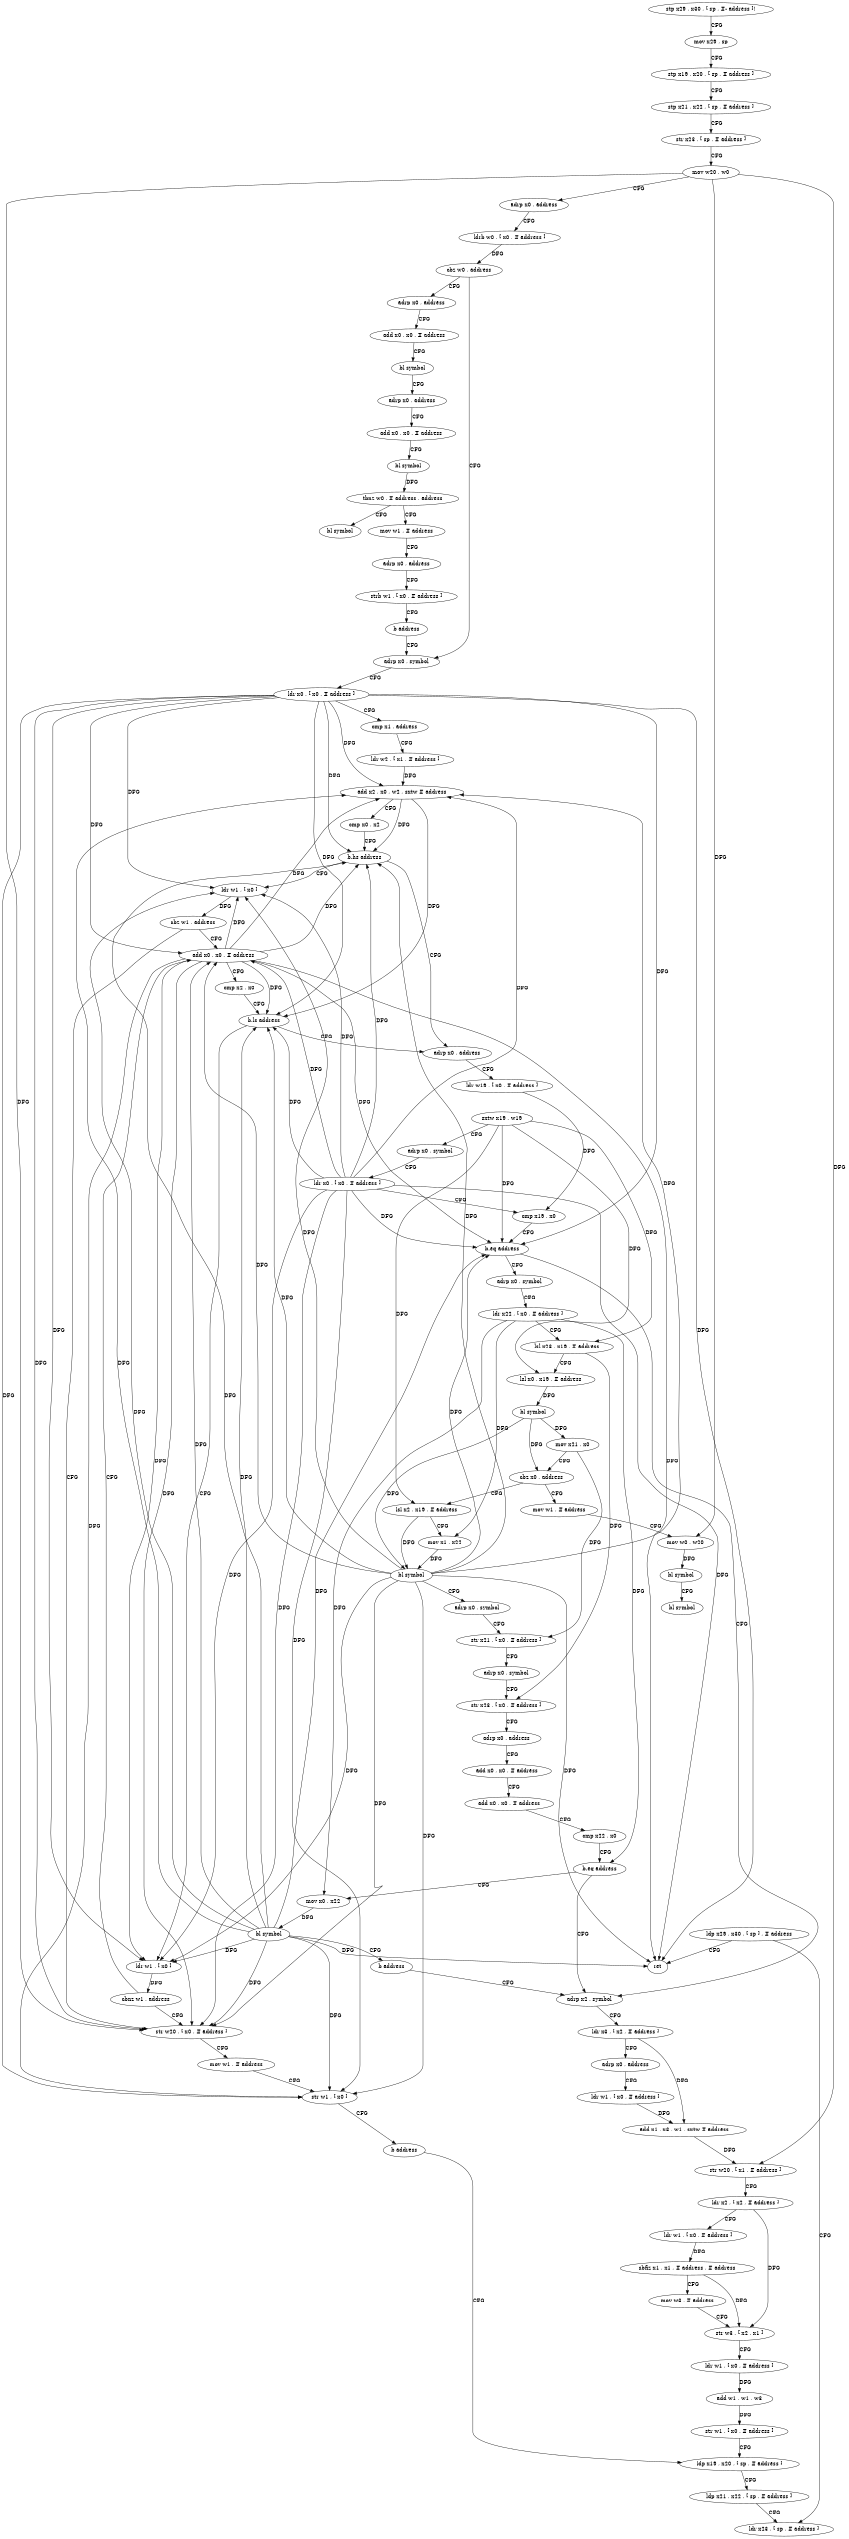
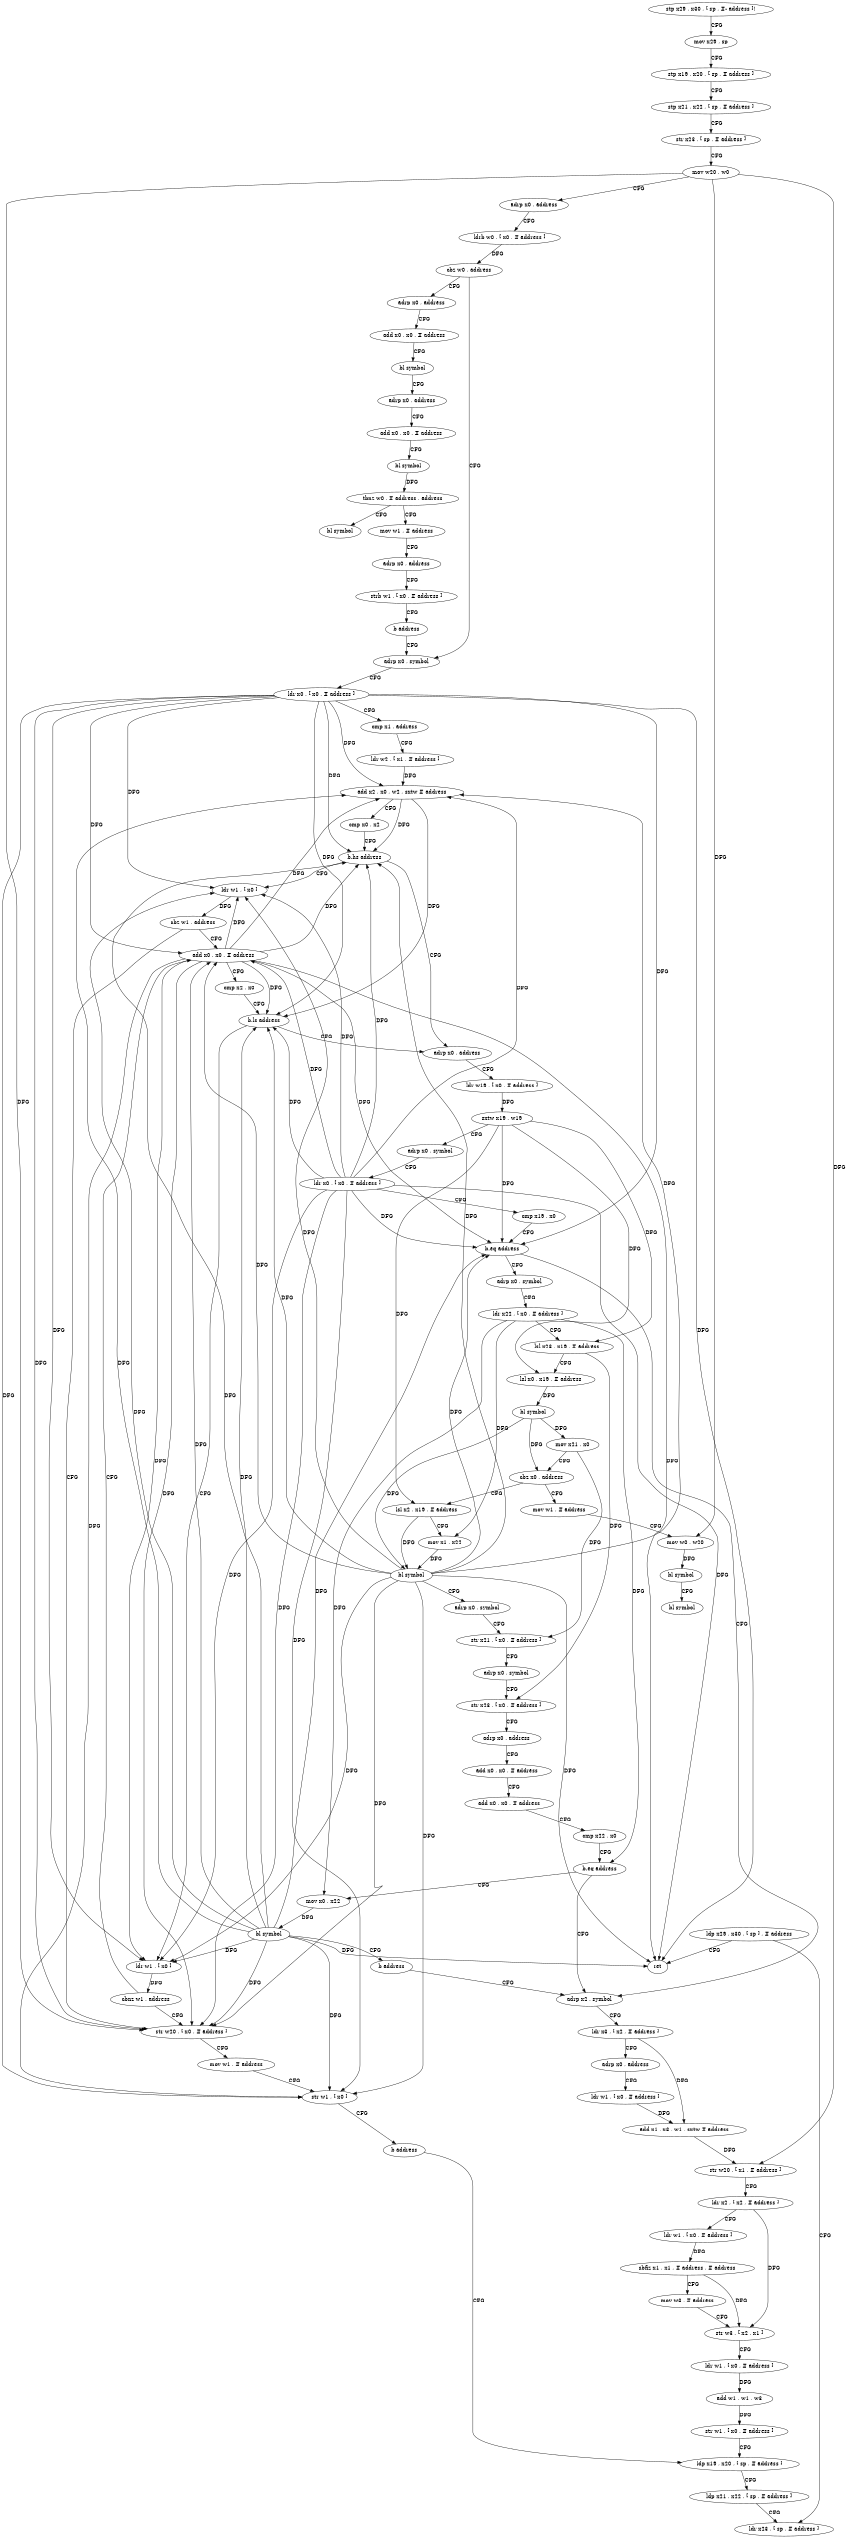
(582, 1140) -> (502, 1100)
